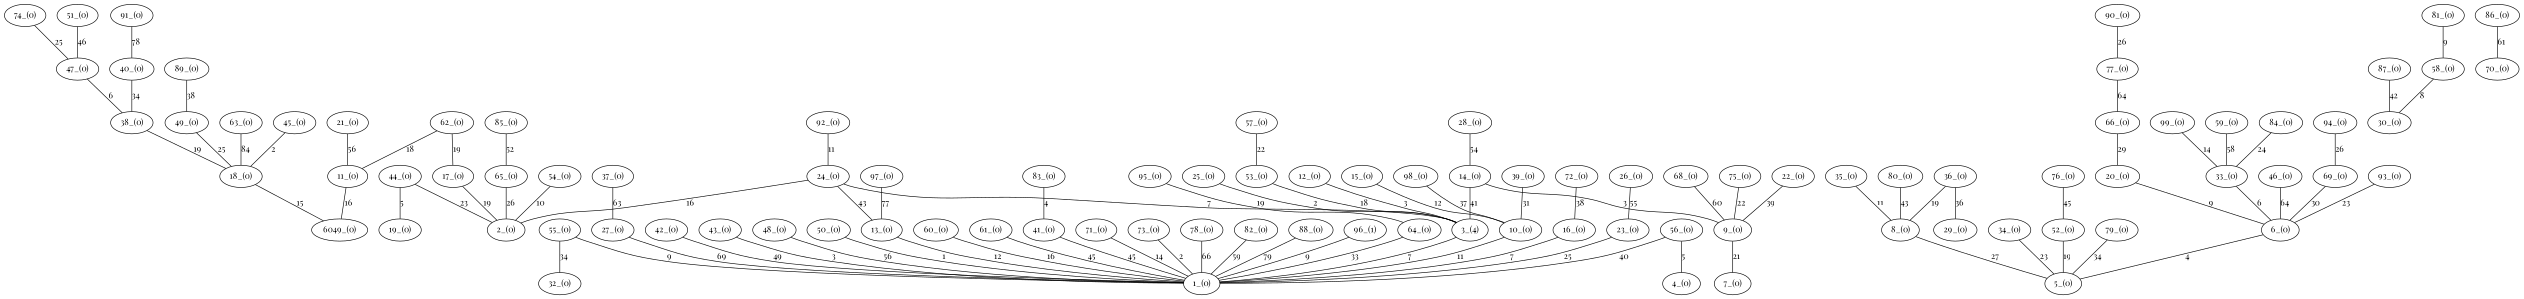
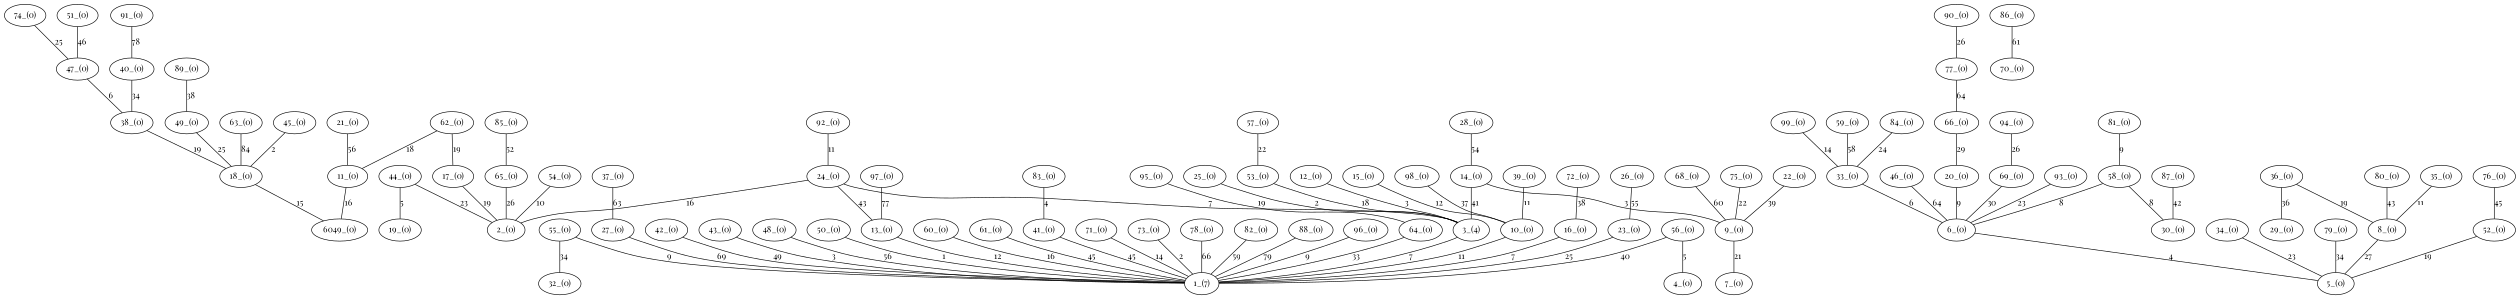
(1526, 203) -> (1527, 203)
none -> (2038, 205)
(1365, 230) -> (1366, 230)
(1202, 284) -> (1202, 284)
